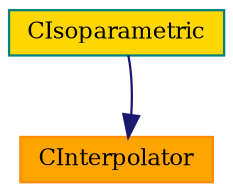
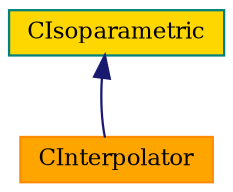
(132, 85) -> (102, 108)
